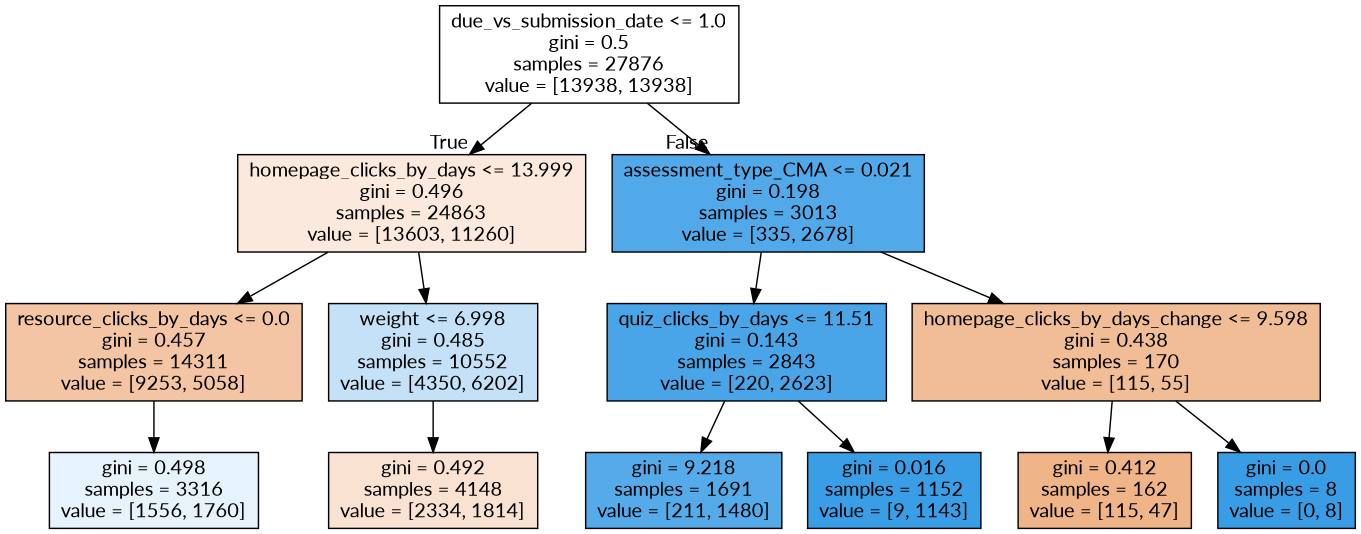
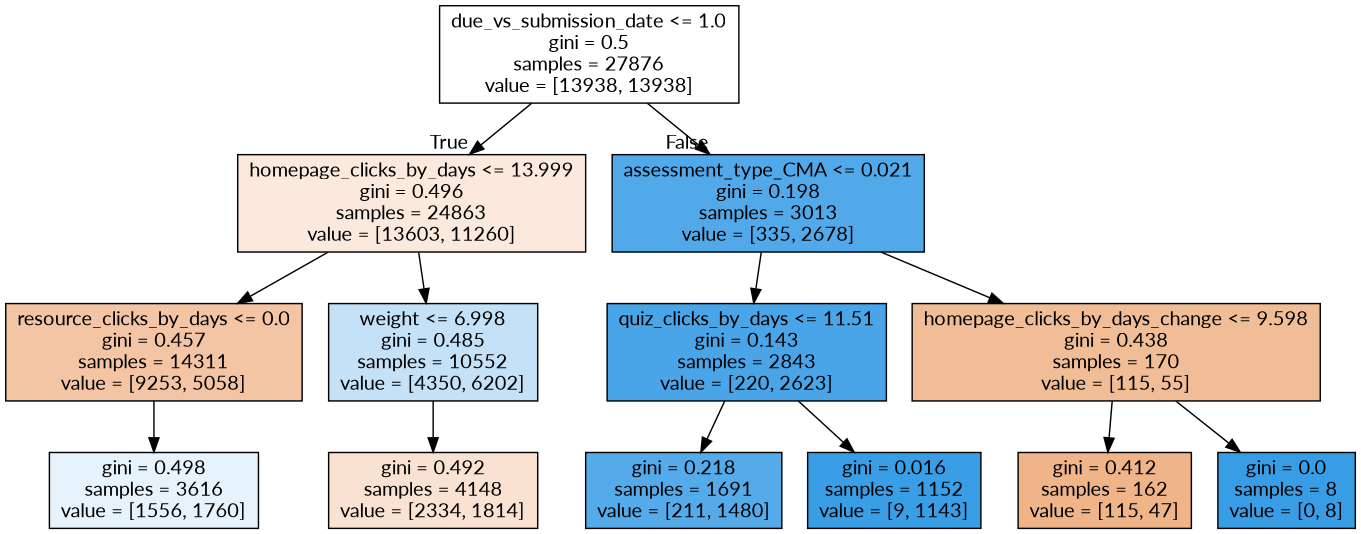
(154, 490) -> (154, 490)
(684, 490) -> (684, 490)
